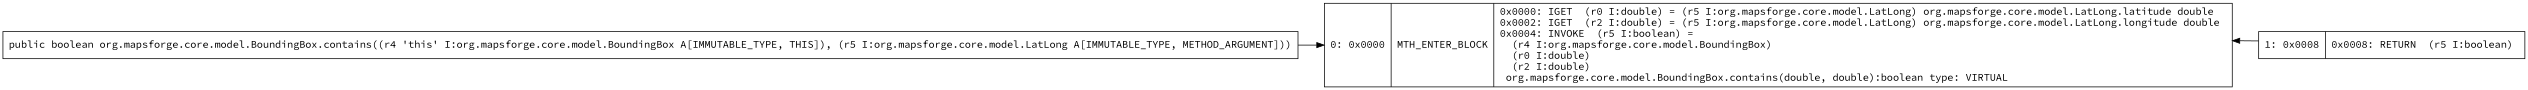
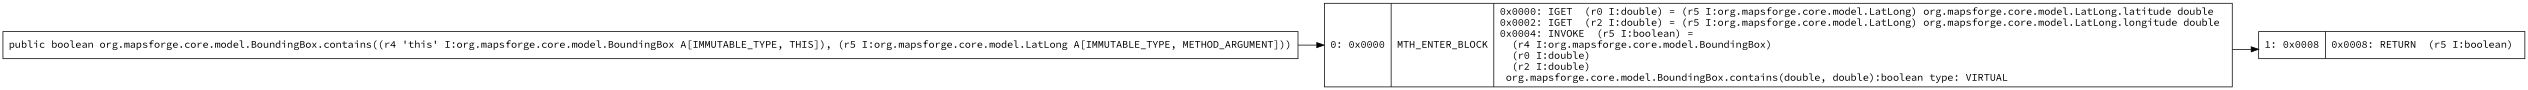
(2249, 41) -> (2242, 49)
